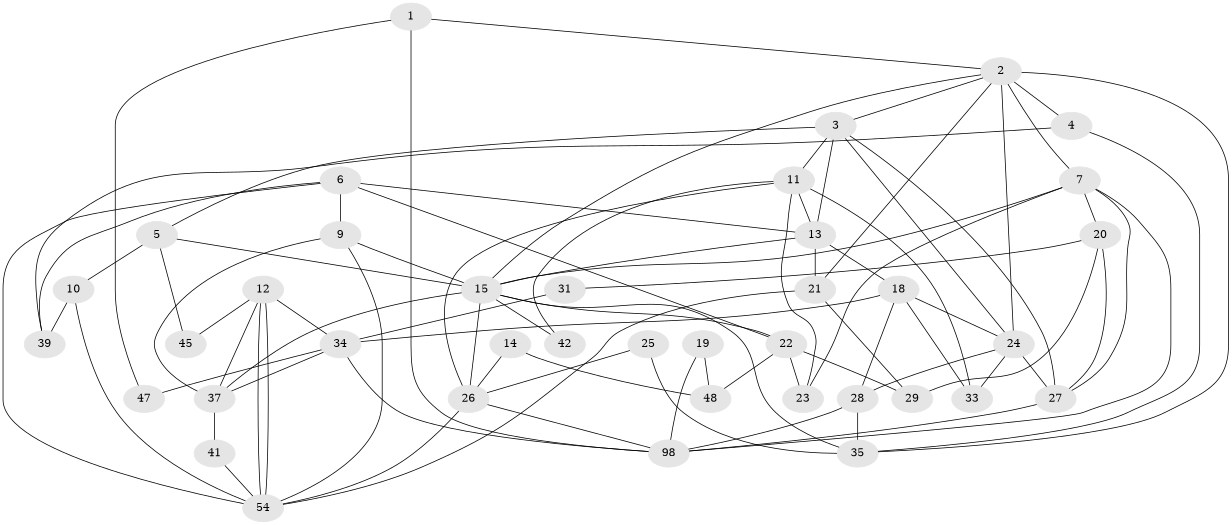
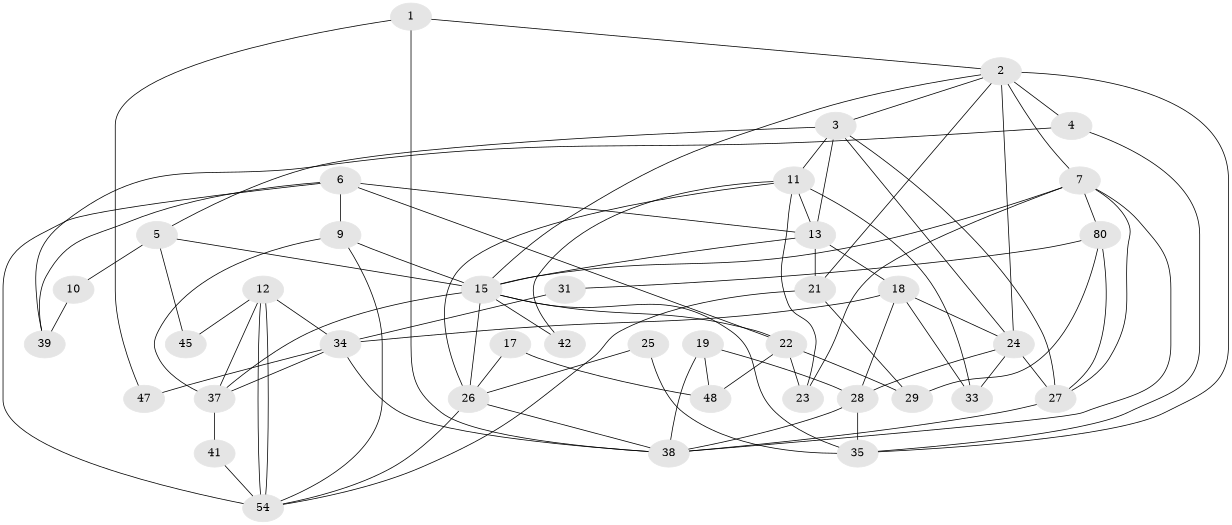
(1100, 235) -> (1100, 235)
(510, 344) -> (510, 344)
none -> (782, 368)
(130, 428) -> none
(669, 453) -> (669, 453)
